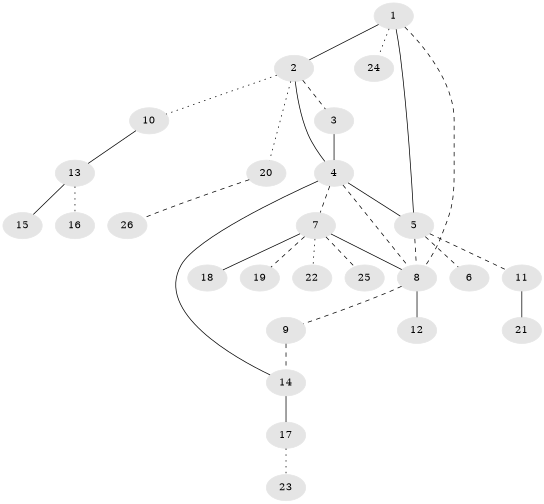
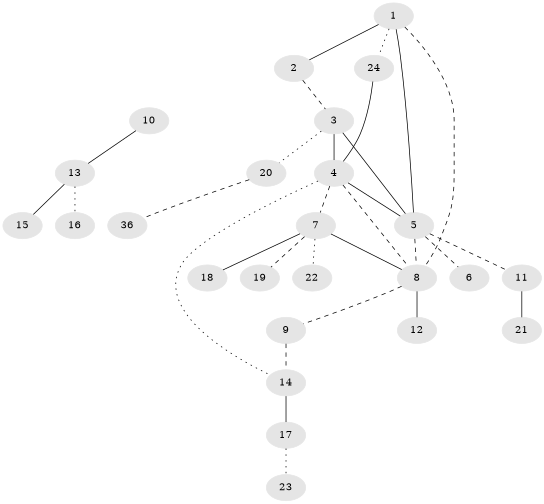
(221, 95) -> none
(280, 121) -> (300, 147)
(304, 124) -> (364, 124)
none -> (374, 173)
(127, 226) -> (127, 226)
(183, 263) -> (183, 263)
(365, 278) -> none
